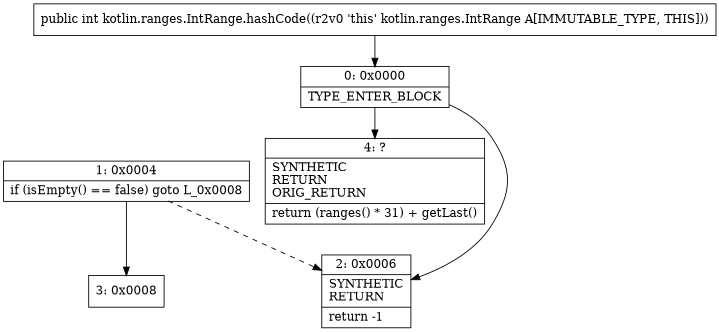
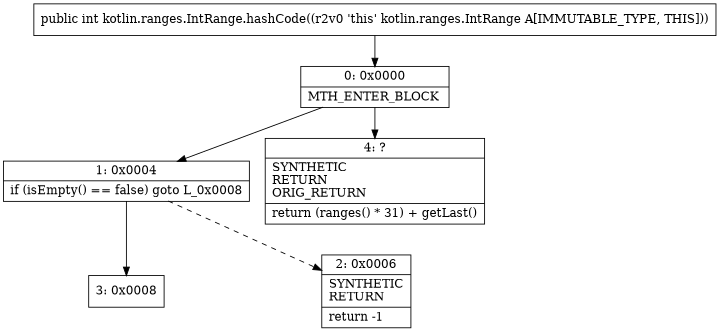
(375, 97) -> (374, 97)
(504, 199) -> (254, 133)
